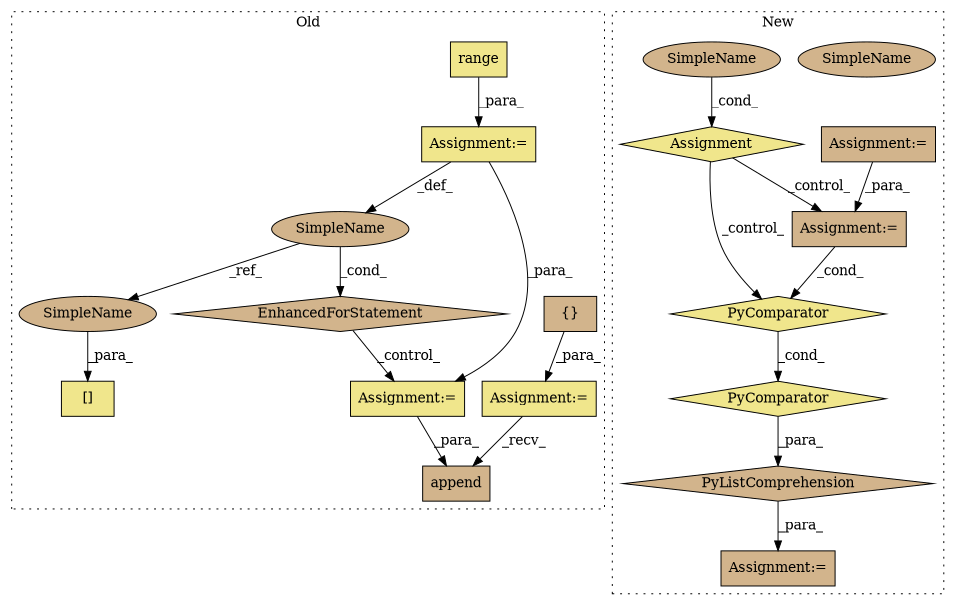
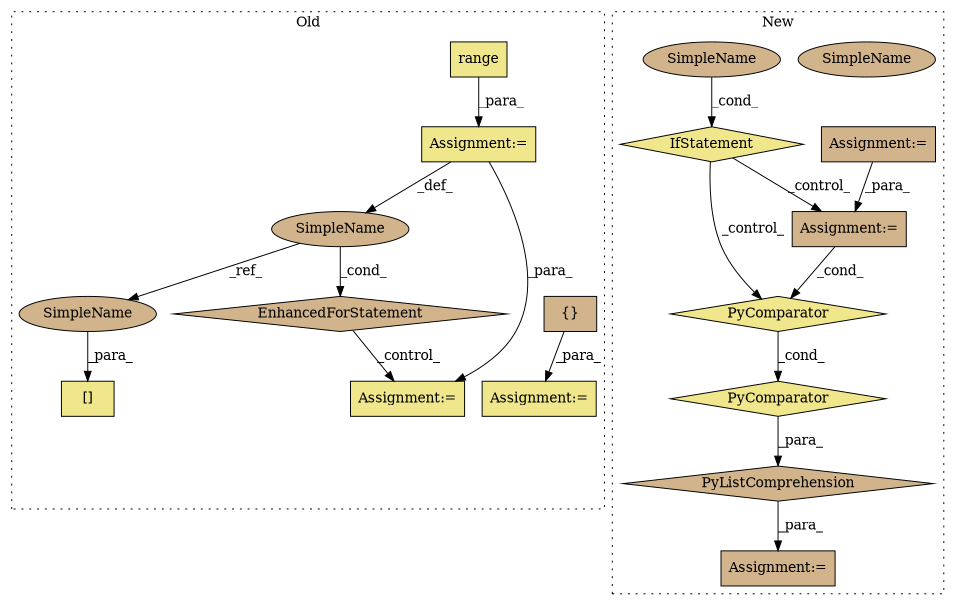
(712, 144) -> (712, 144)
(456, 484) -> none
